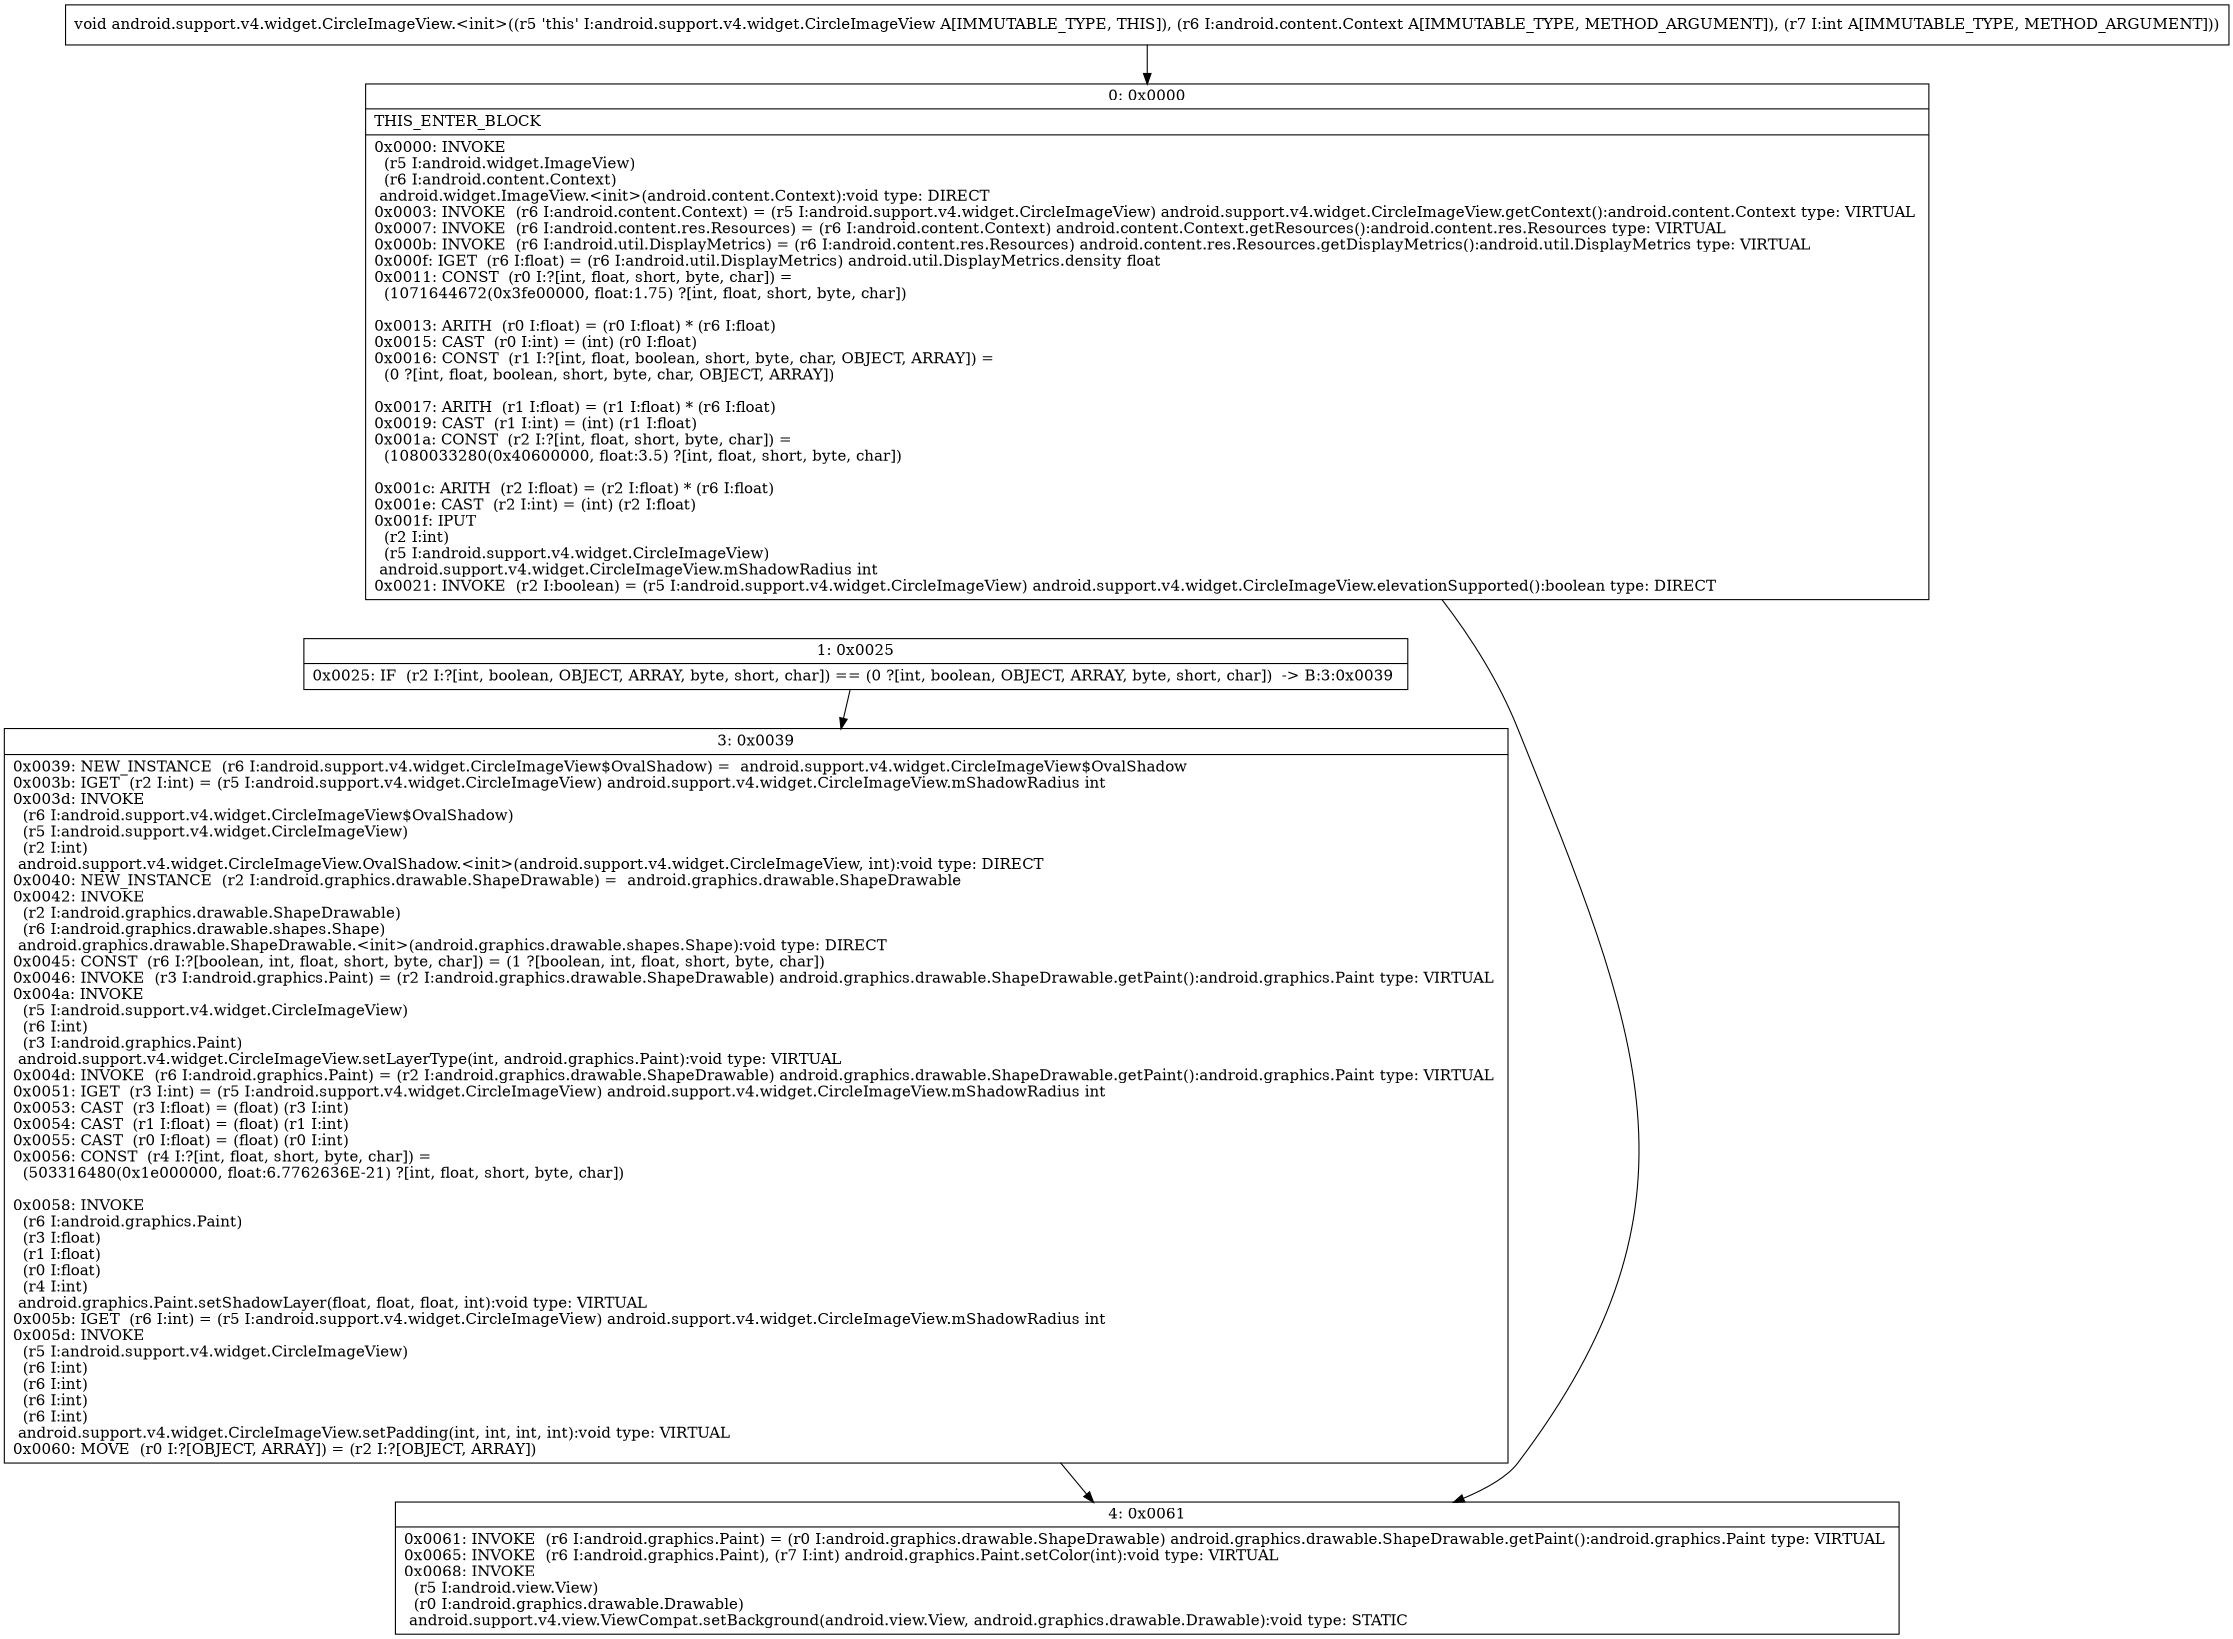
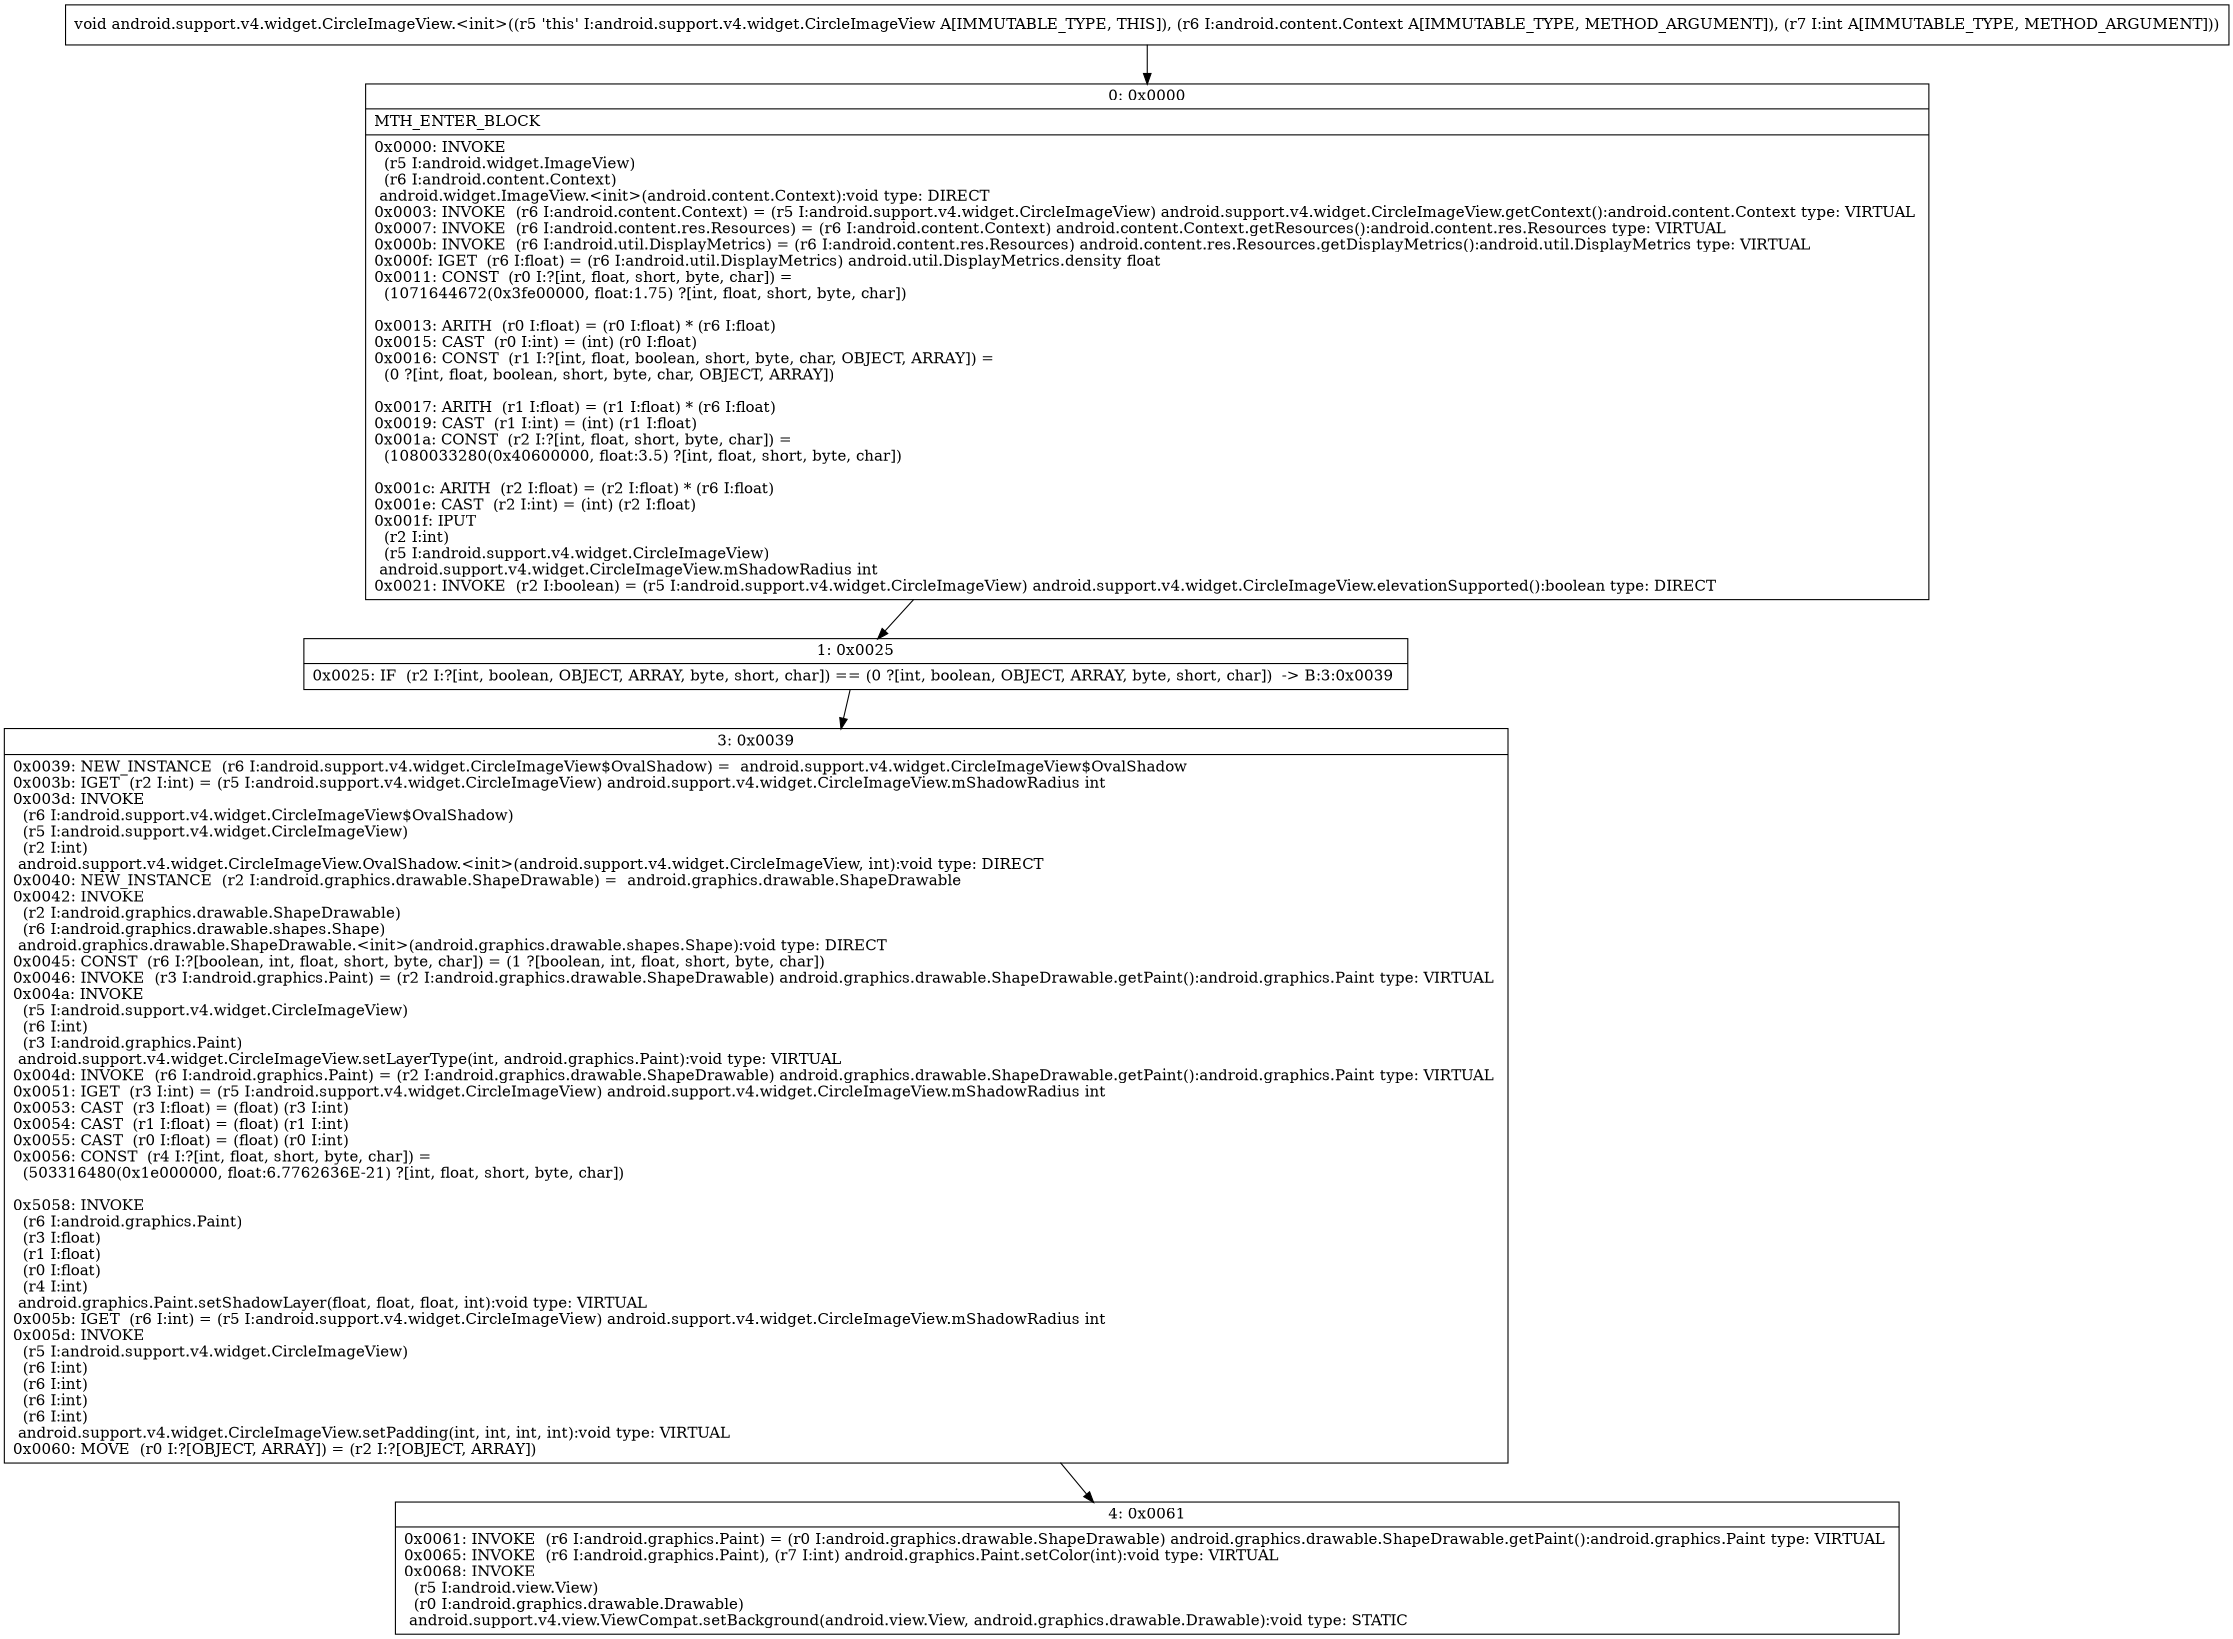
(458, 121) -> (458, 121)
(1629, 1058) -> (899, 615)
(84, 1206) -> (84, 1206)
